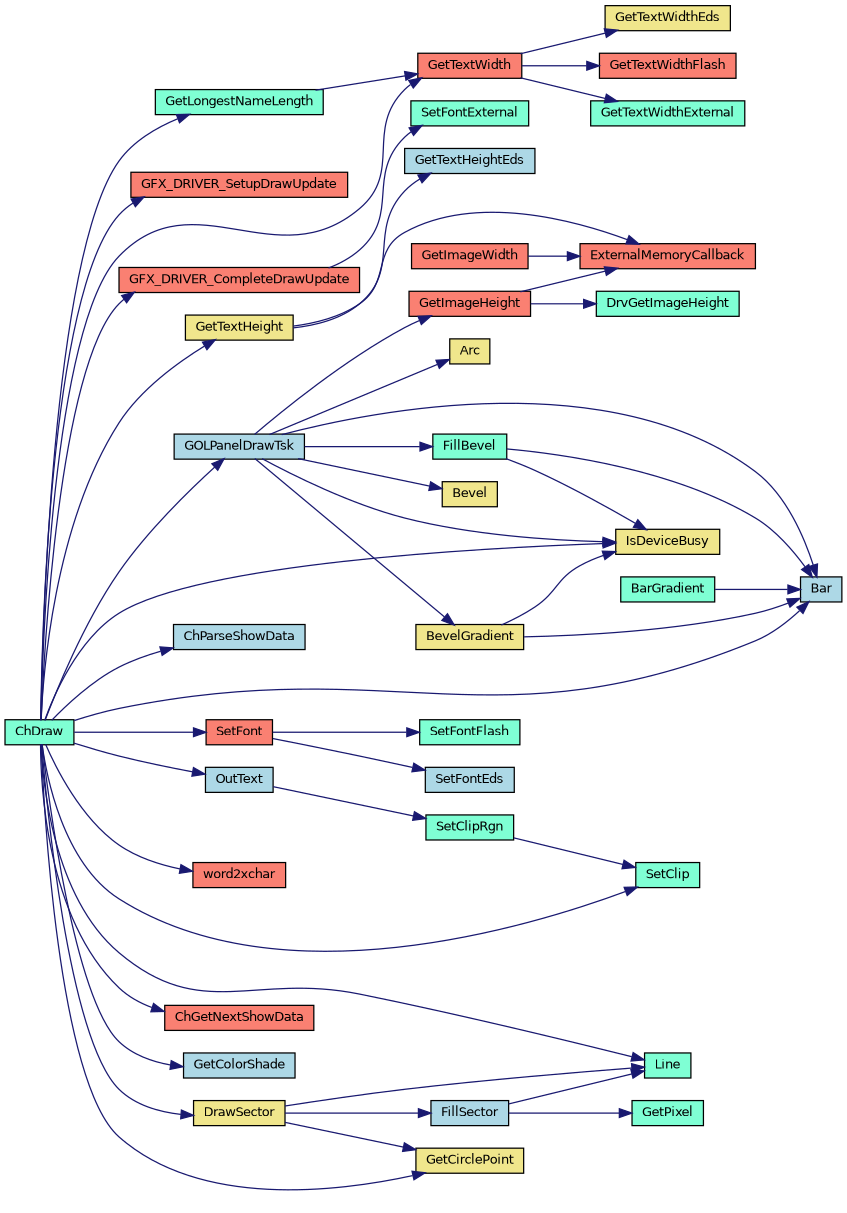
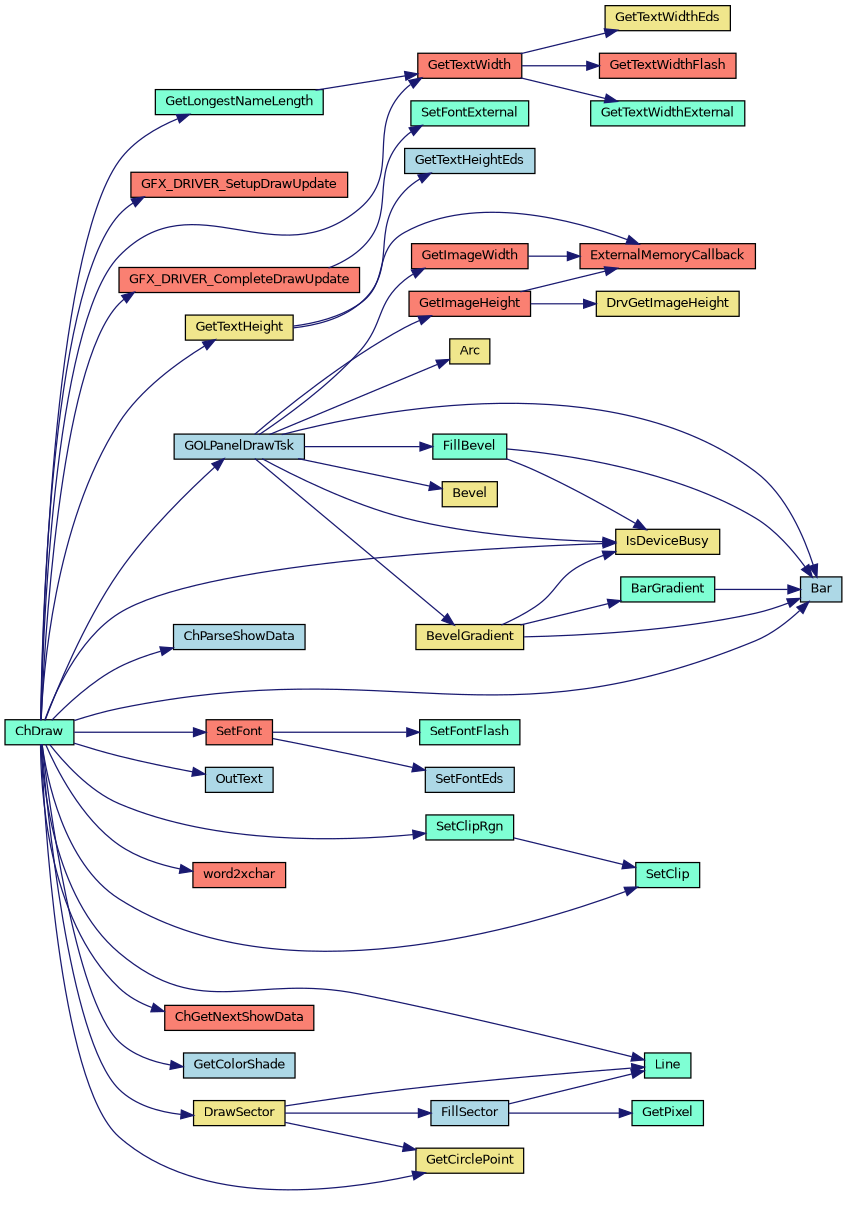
(668, 304) -> (668, 304)
none -> (369, 338)
none -> (564, 614)
(343, 801) -> (218, 831)
